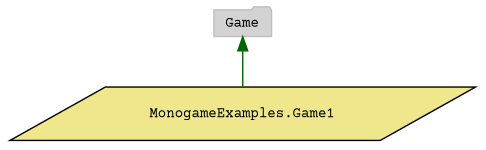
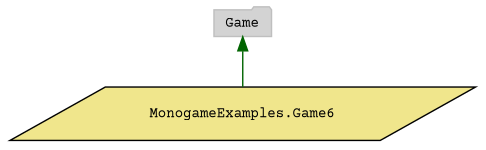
(243, 114) -> (243, 114)
